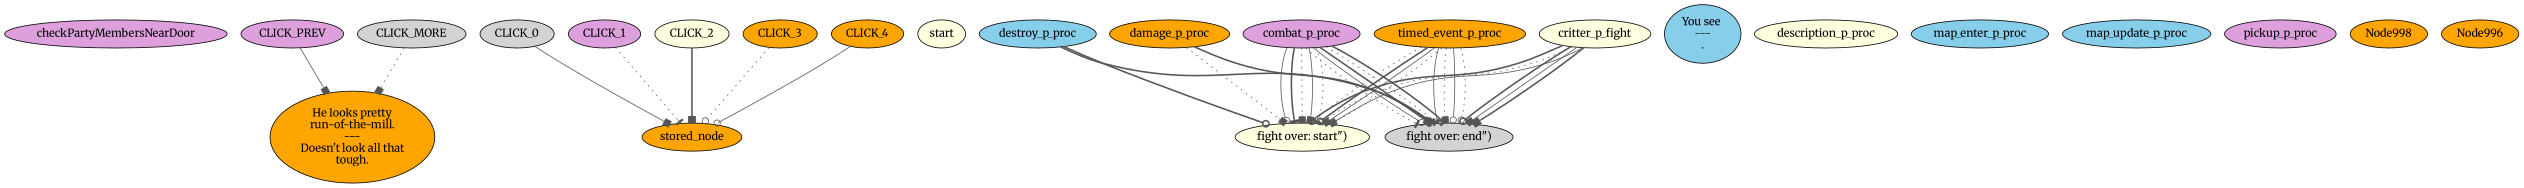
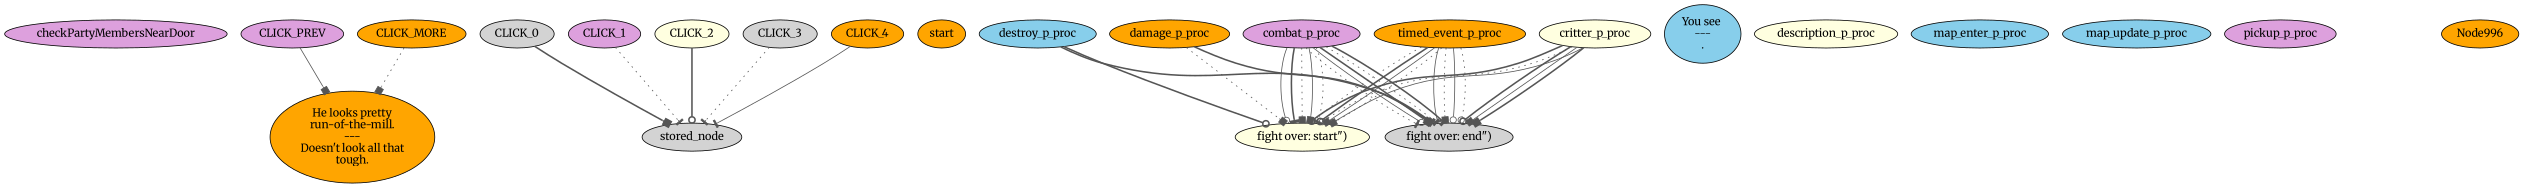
(412, 34) -> (412, 34)
(780, 34) -> (780, 34)
(942, 34) -> (942, 34)
(1595, 34) -> (1595, 34)
(2389, 34) -> none
(692, 82) -> (692, 82)
(738, 84) -> (738, 84)
(598, 85) -> (598, 85)
(785, 86) -> (785, 86)
(692, 137) -> (692, 137)
